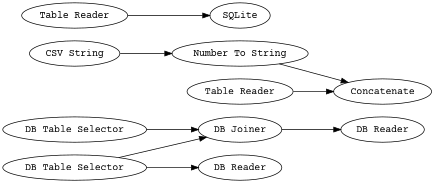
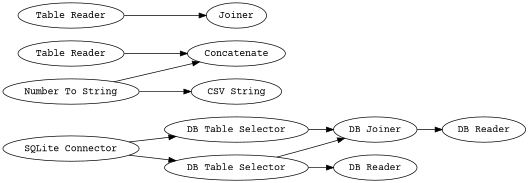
(240, 15) -> (236, 15)
(142, 54) -> (162, 92)
none -> (71, 149)
